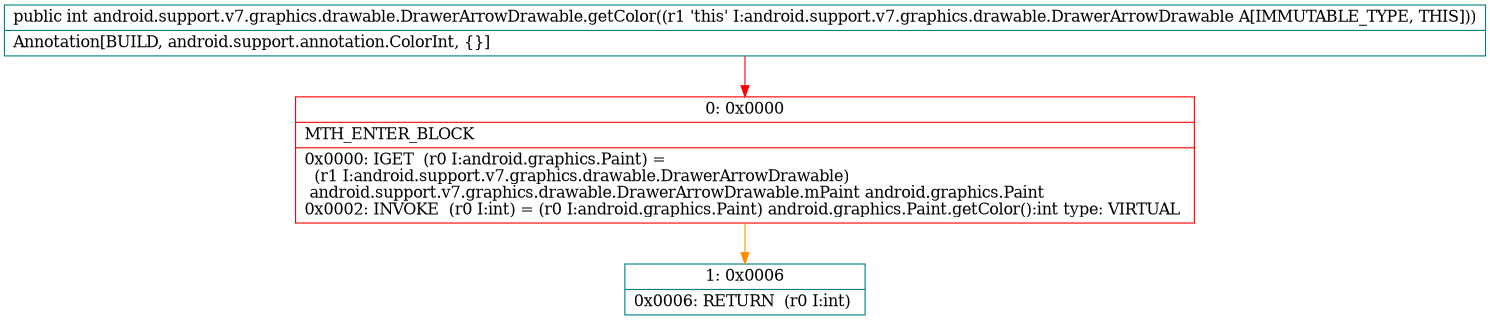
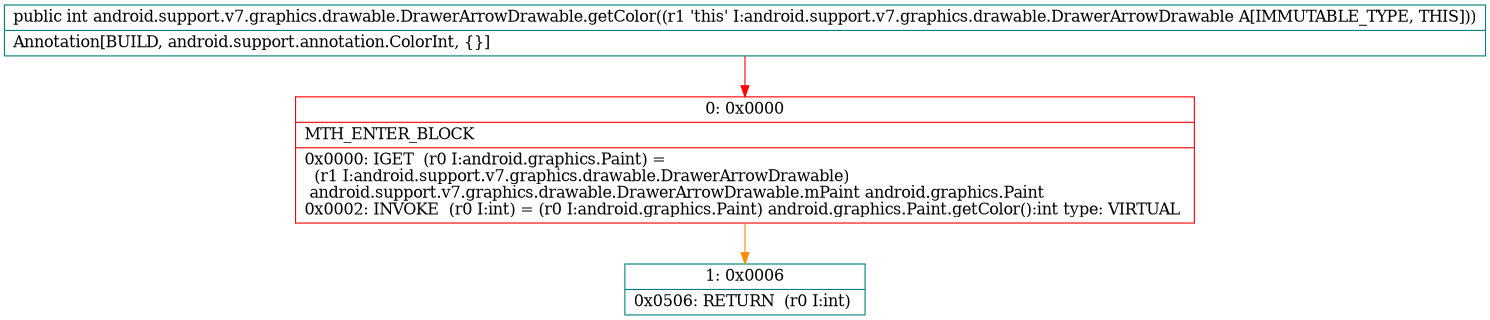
(745, 302) -> (745, 302)
